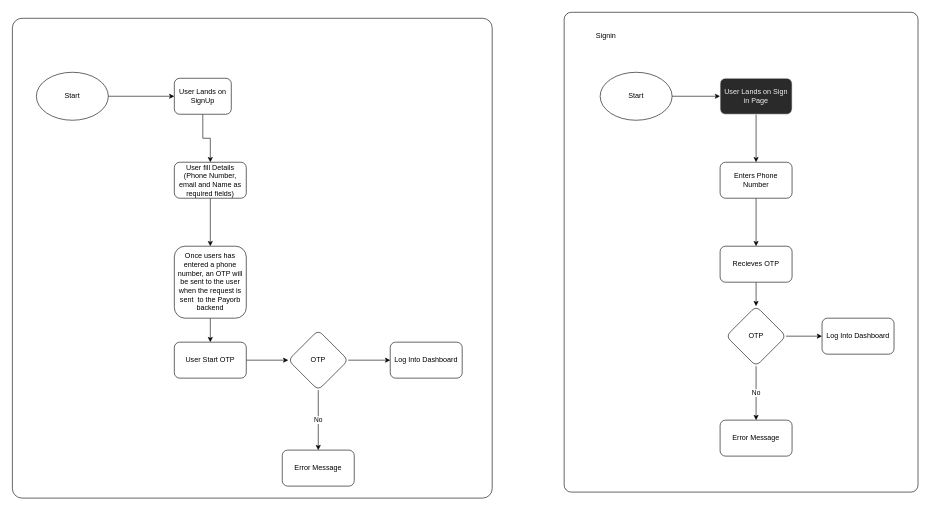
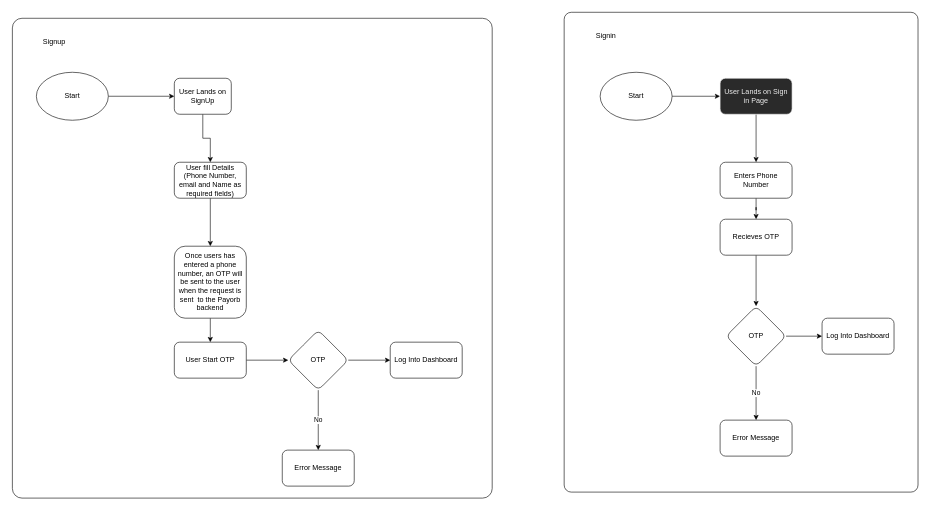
none -> (54, 42)
(756, 264) -> (756, 237)
